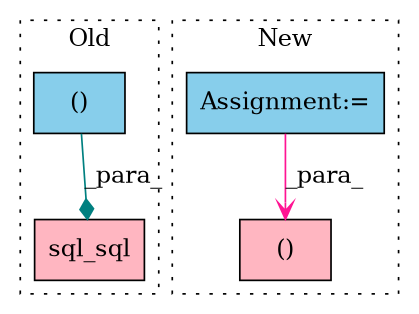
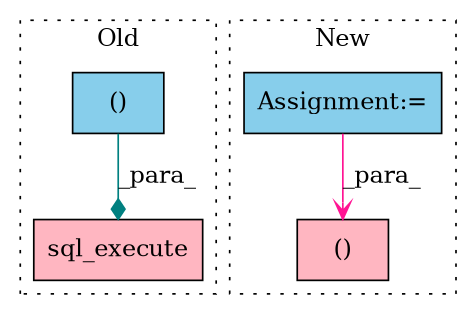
(90, 250) -> (118, 250)
